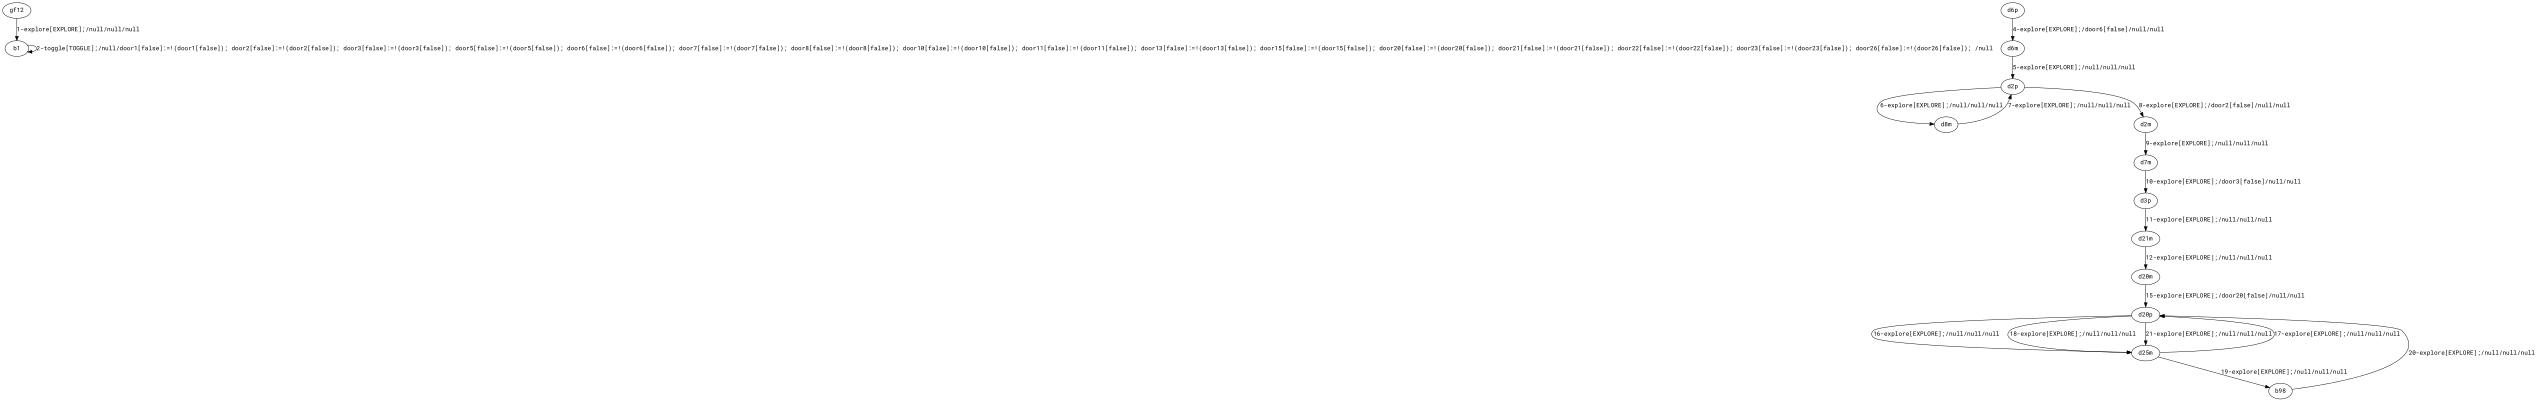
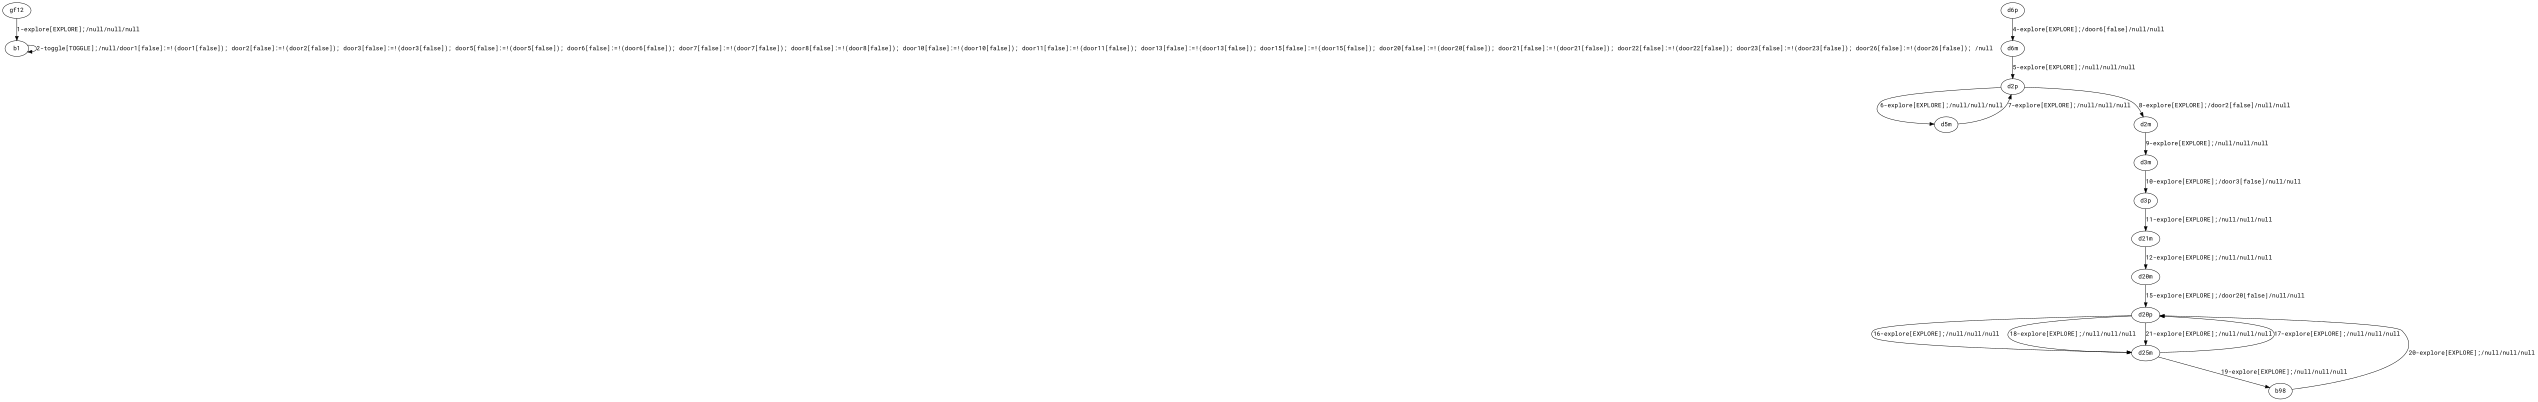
(1946, 125) -> (1946, 125)
(2146, 163) -> (2146, 163)
